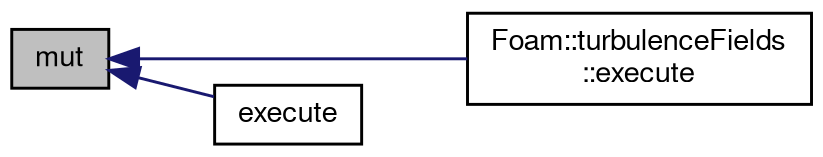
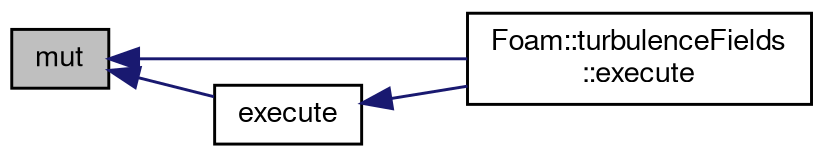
none -> (429, 92)
